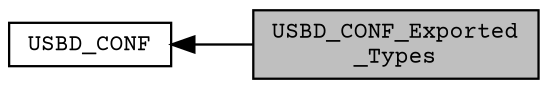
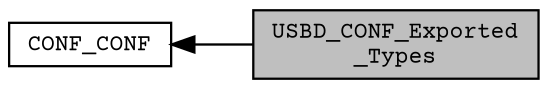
(90, 44) -> (90, 44)
